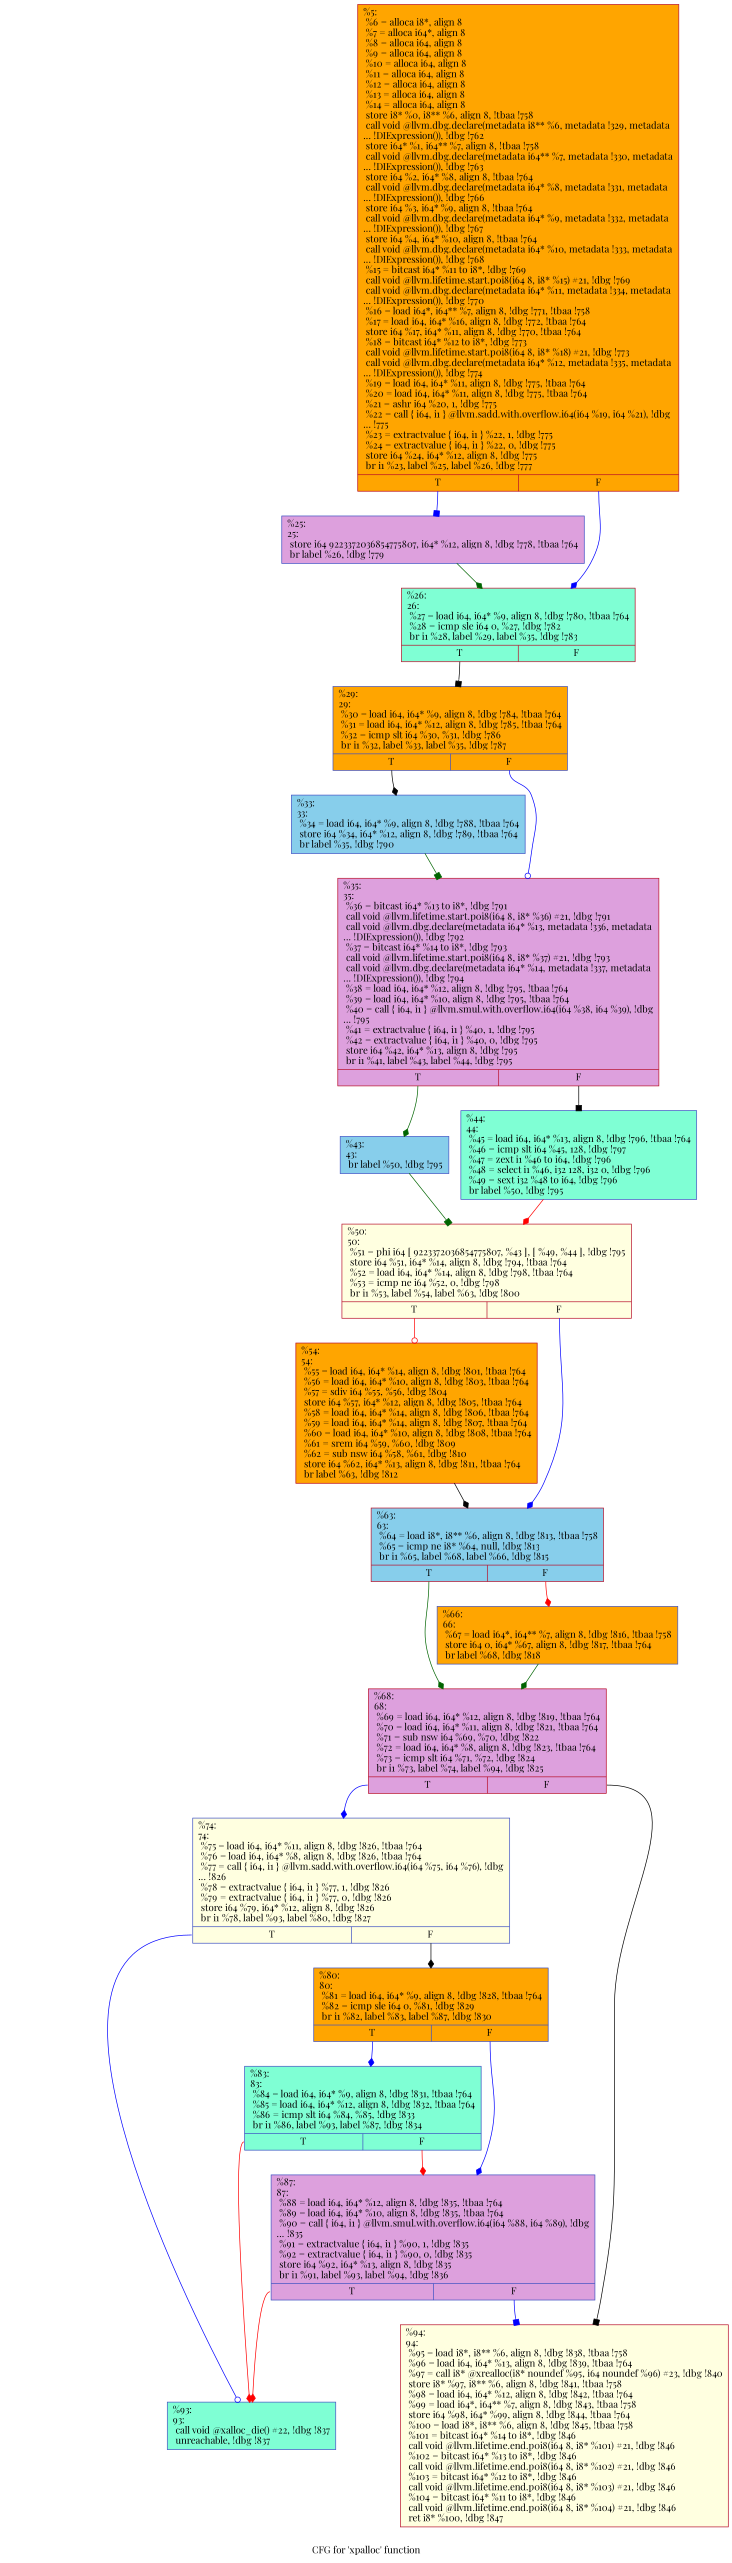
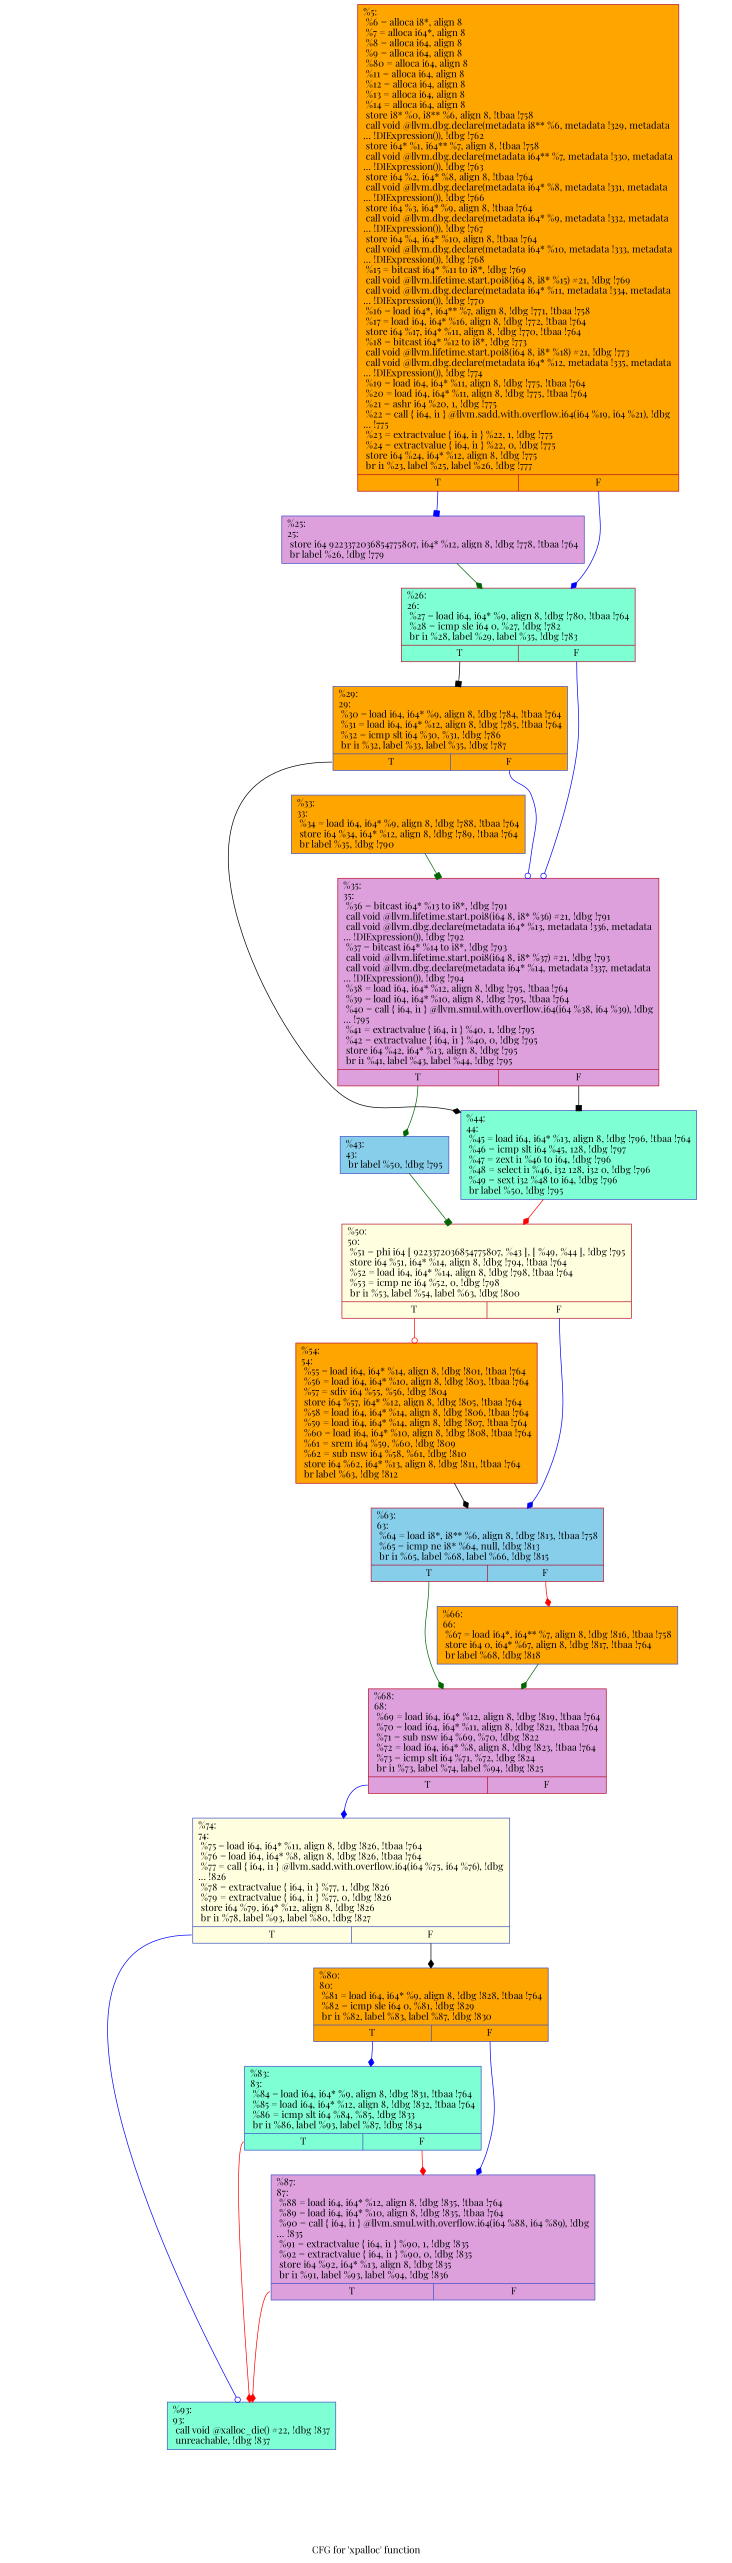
(415, 64) -> (416, 64)
none -> (574, 770)
(392, 779) -> (255, 965)
(408, 824) -> (408, 824)
(564, 2426) -> none
